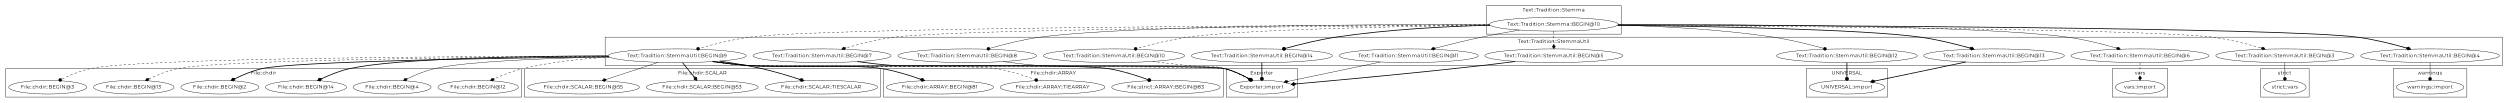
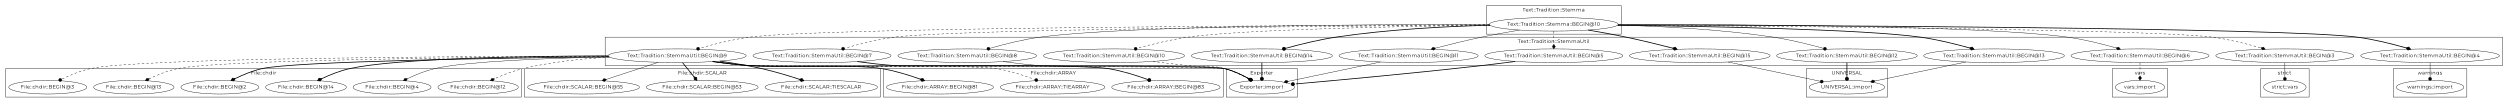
(1086, 30) -> (1086, 30)
none -> (1700, 56)
(1921, 71) -> (1921, 71)
(1406, 74) -> (1406, 74)
(1166, 87) -> (1166, 87)
